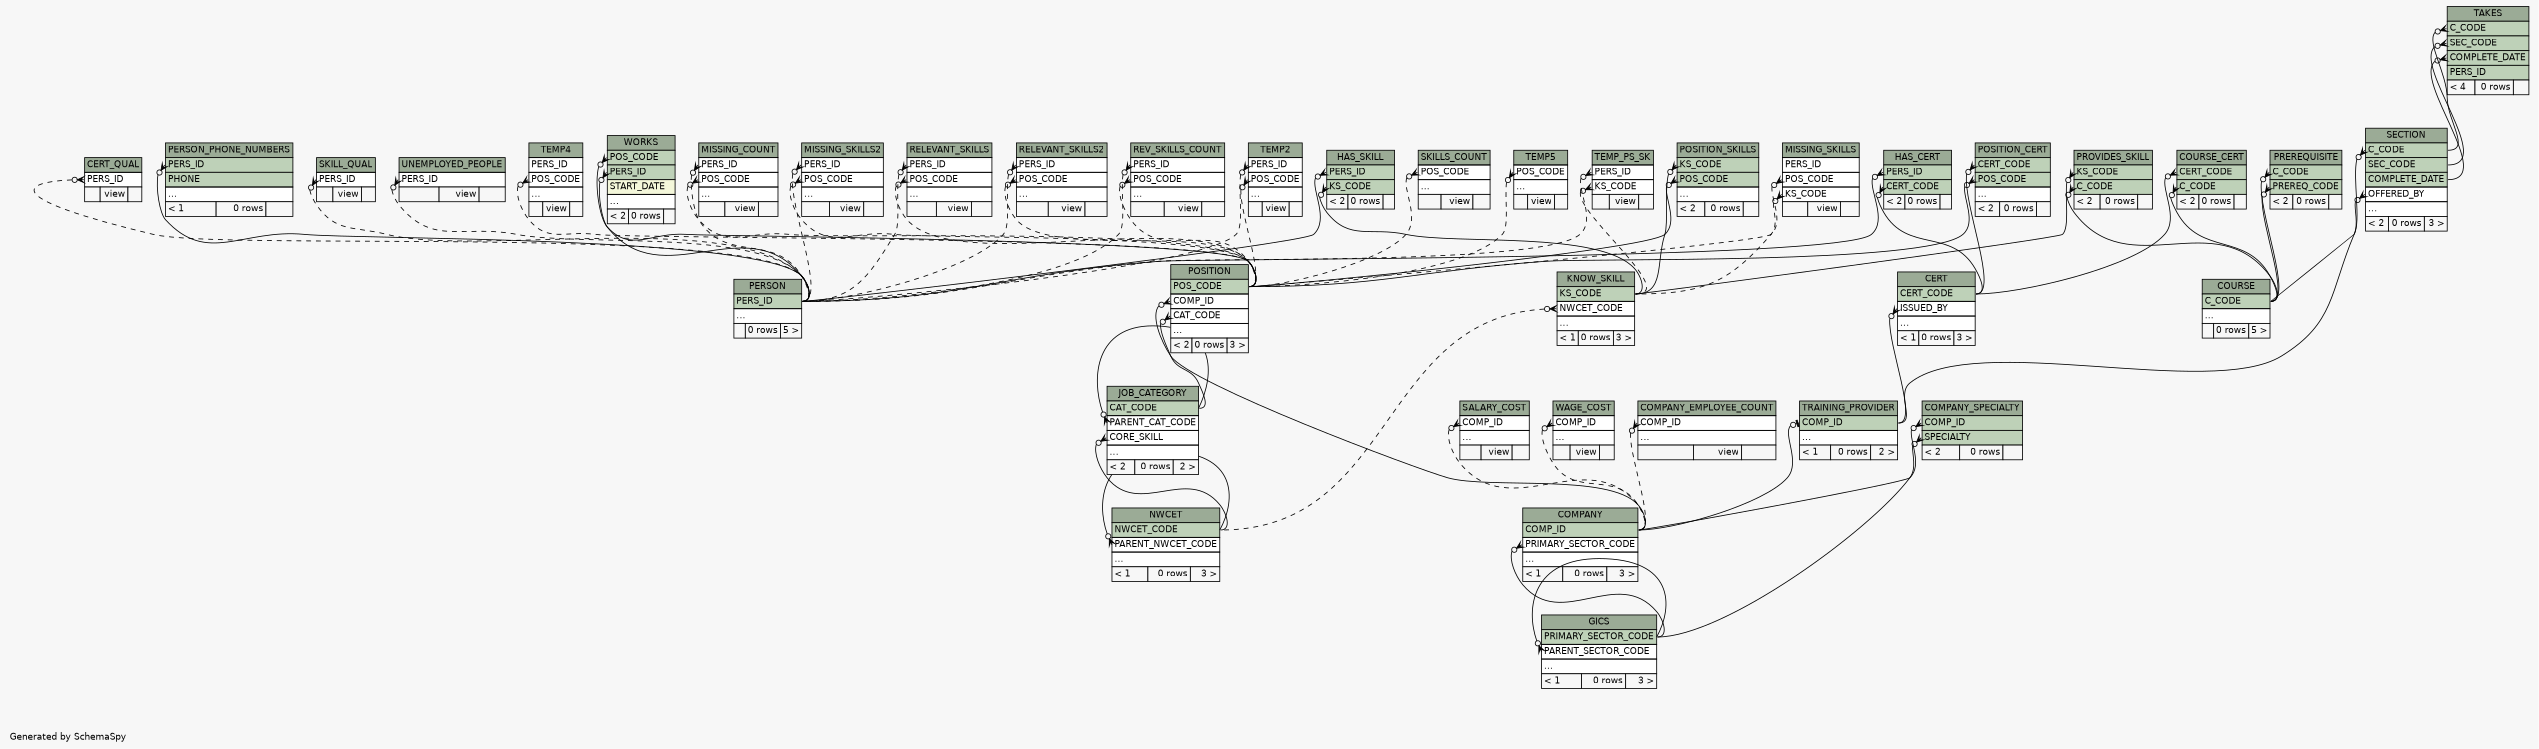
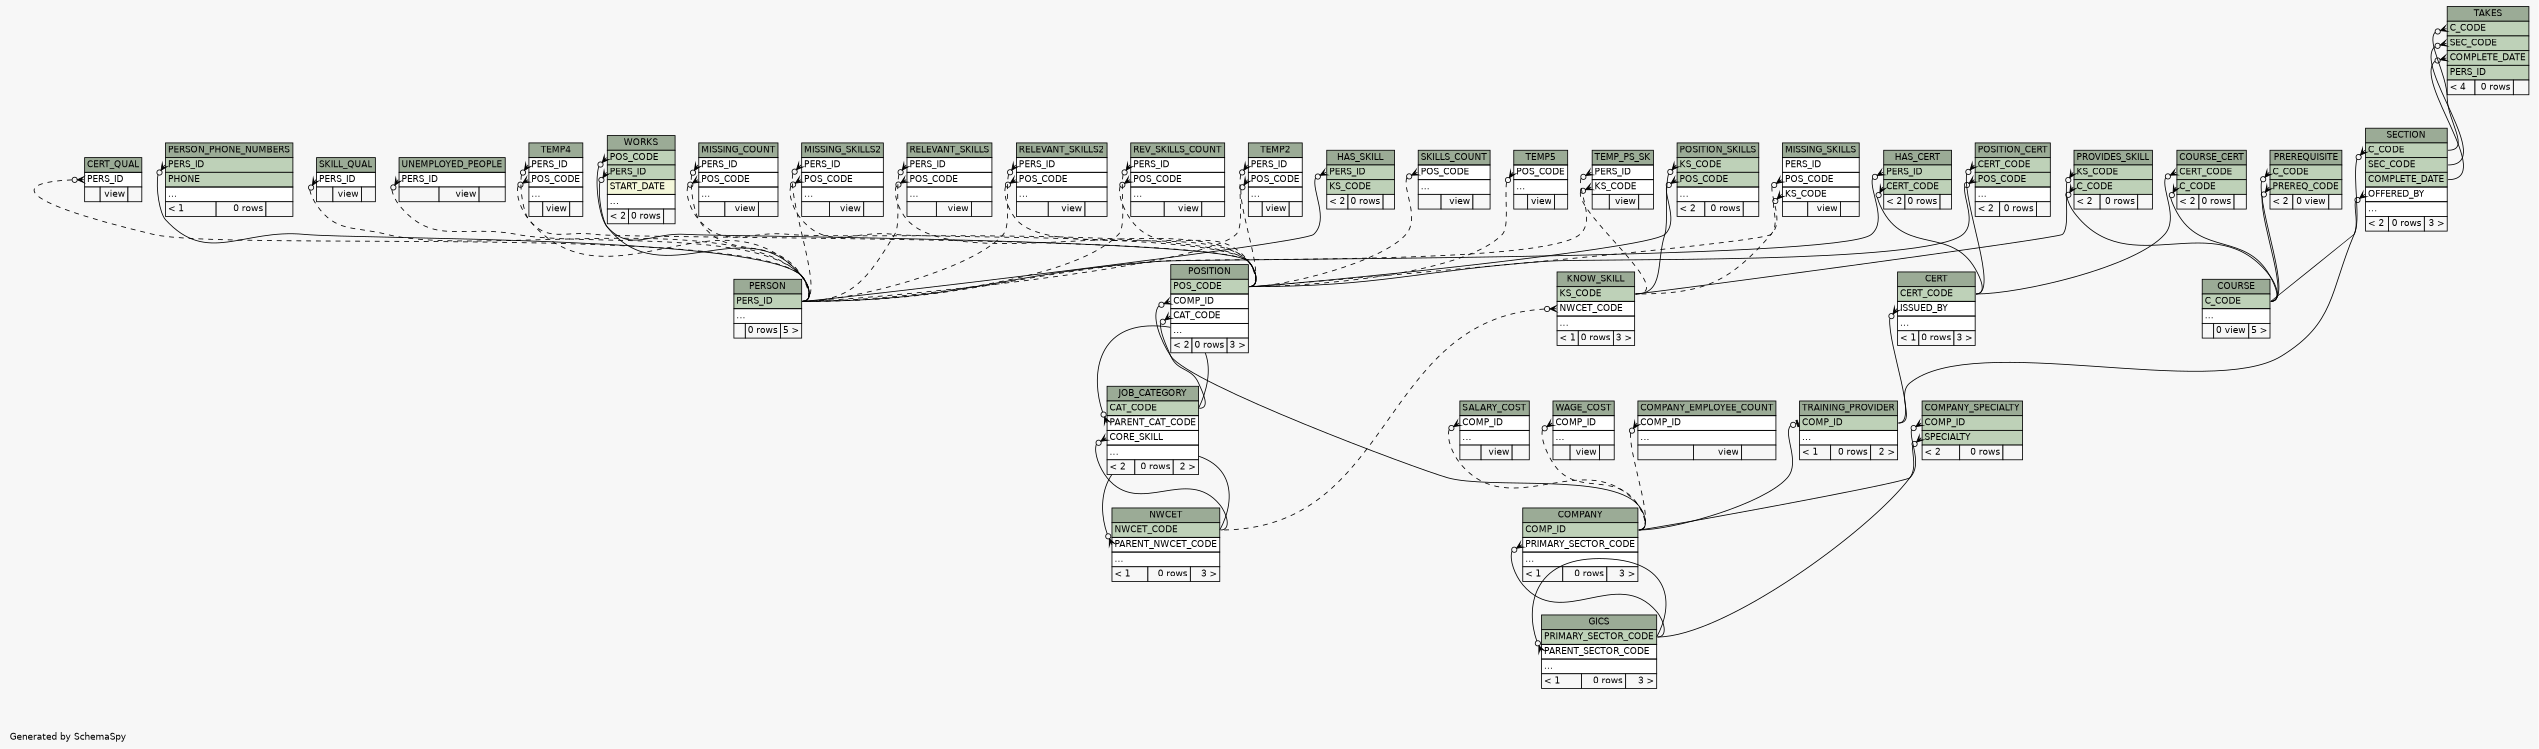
(2311, 201) -> (2311, 201)
(1478, 239) -> none
none -> (630, 254)
(2231, 330) -> (2231, 330)
